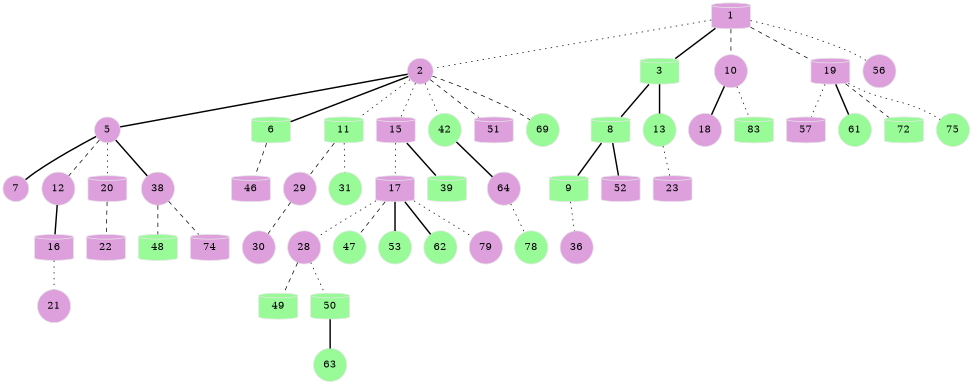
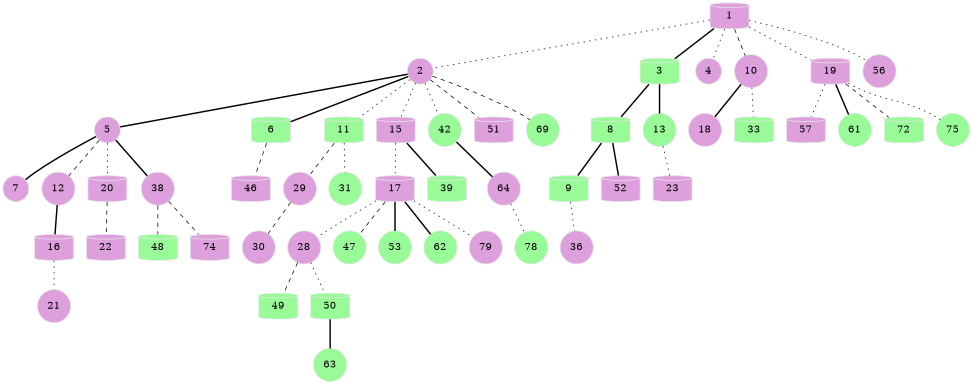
(781, 44) -> (780, 44)
none -> (709, 71)
(754, 130) -> (754, 130)
